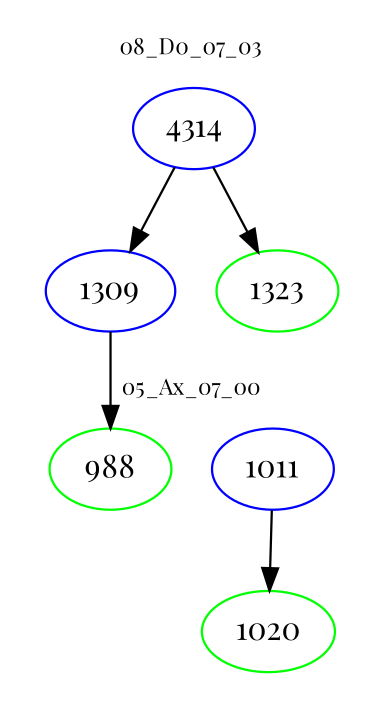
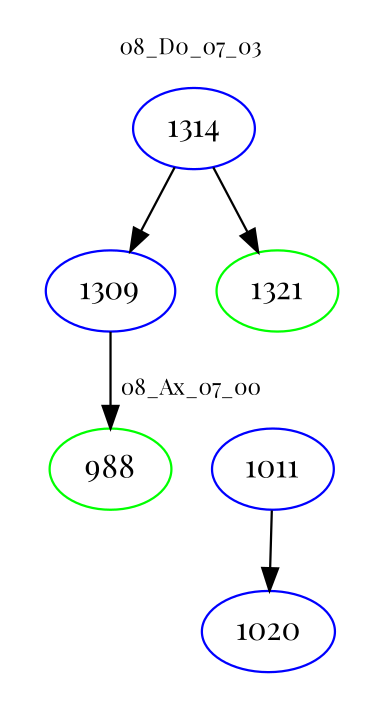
(194, 129) -> (194, 129)
(277, 291) -> (277, 291)
(192, 389) -> (192, 389)
(268, 632) -> (268, 632)
